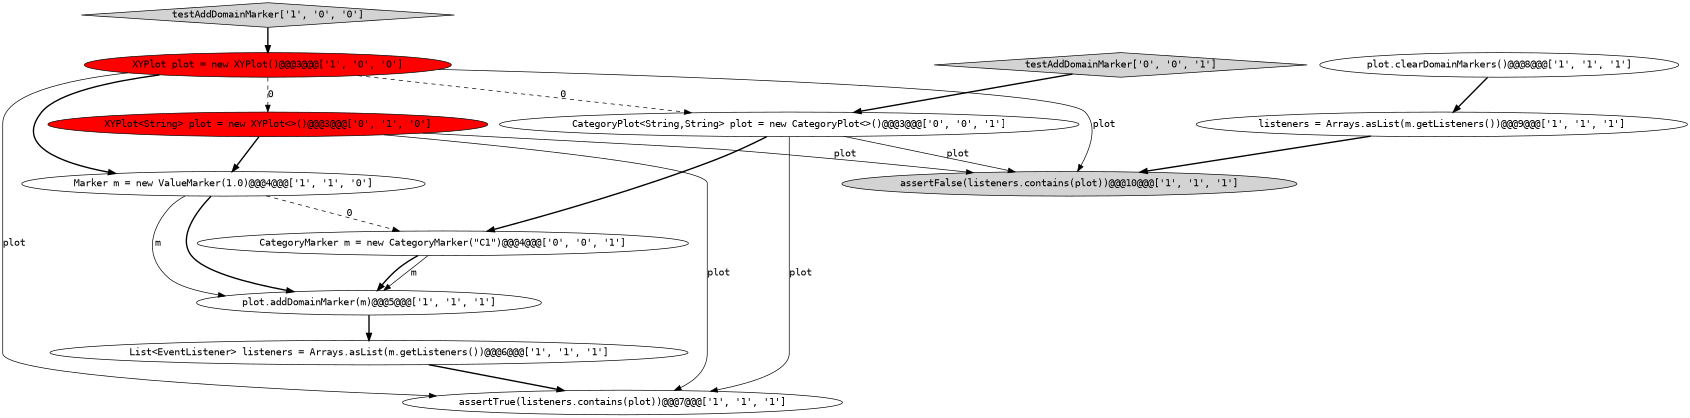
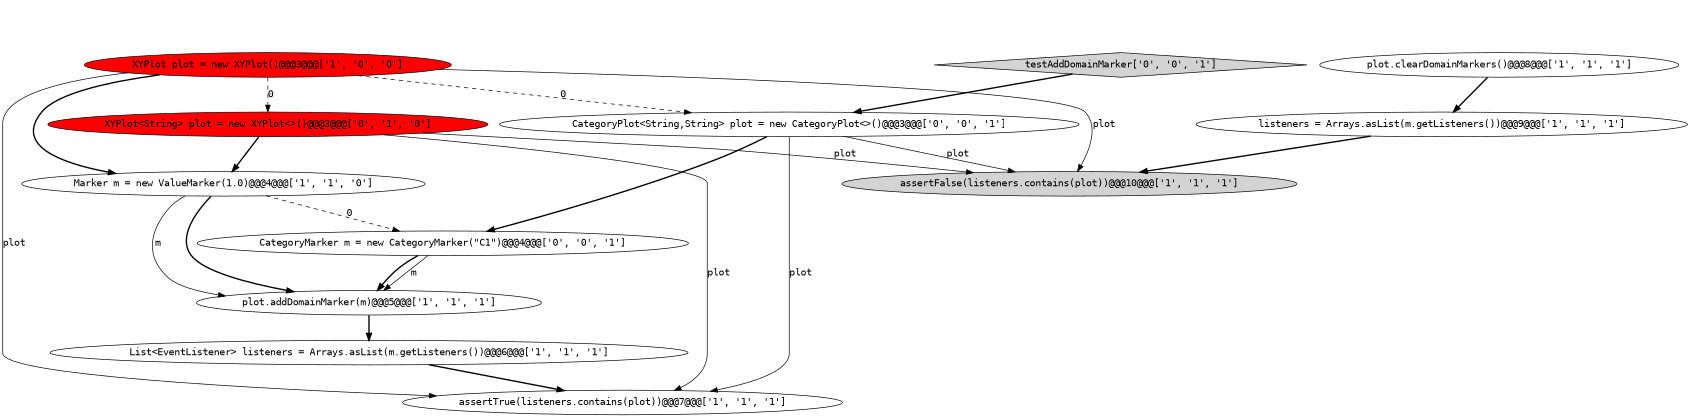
(268, 15) -> none
